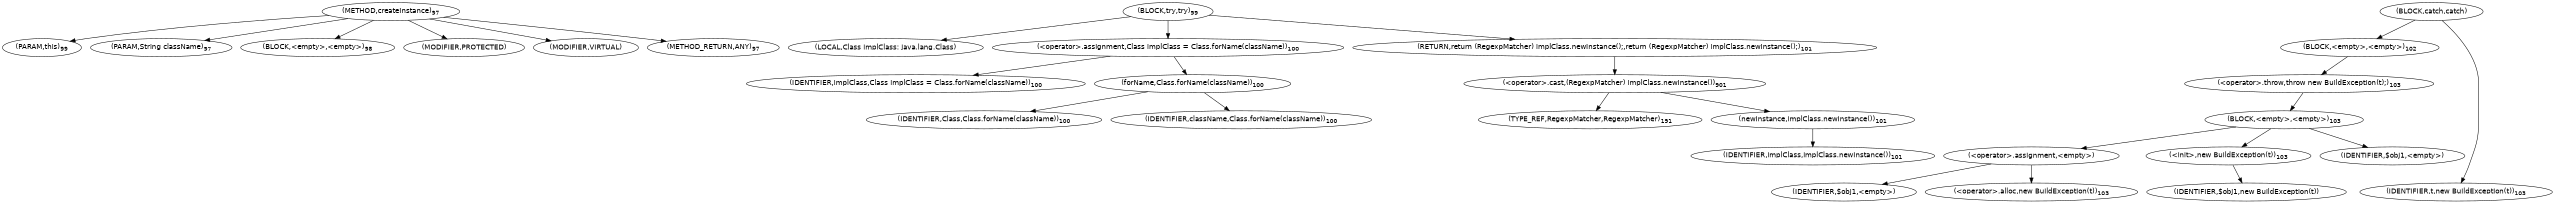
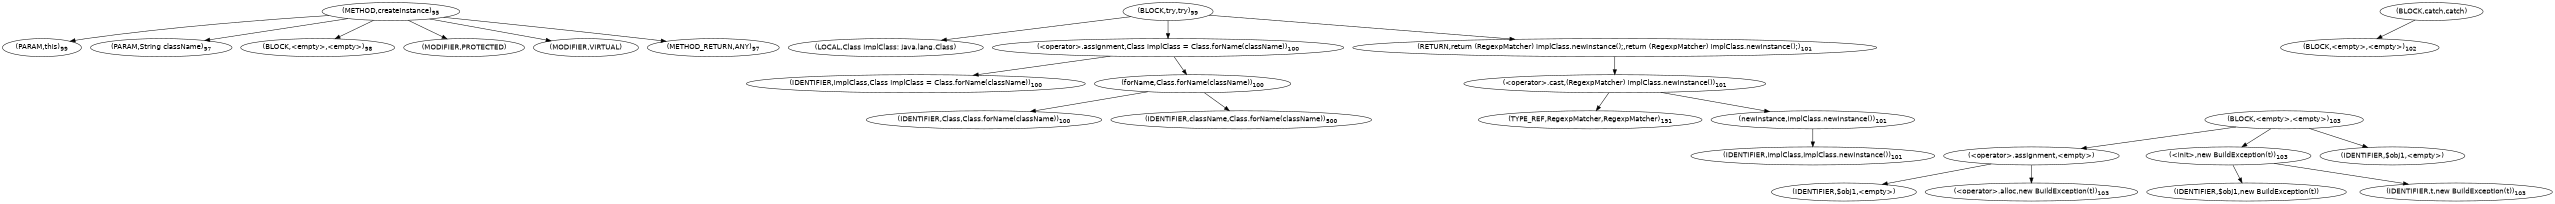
(436, 11) -> (436, 11)
(1721, 83) -> (1721, 83)
(2309, 84) -> none
(2479, 95) -> (2339, 173)
(1332, 119) -> (1332, 119)
